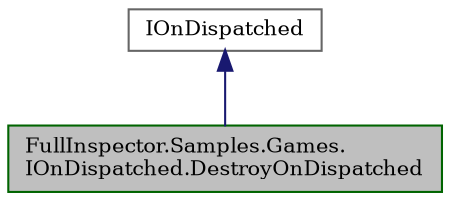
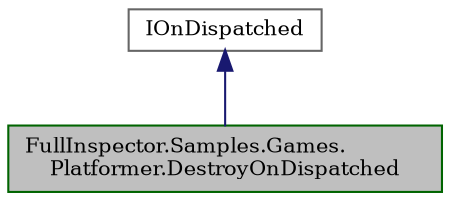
(225, 159) -> (225, 159)
